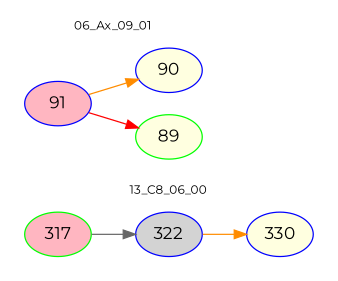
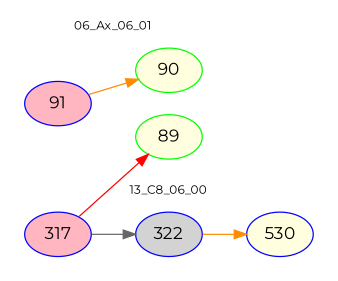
(113, 27) -> (113, 27)
(169, 70) -> (169, 70)
(108, 118) -> (109, 190)
(58, 234) -> (58, 234)
(280, 234) -> (280, 234)
